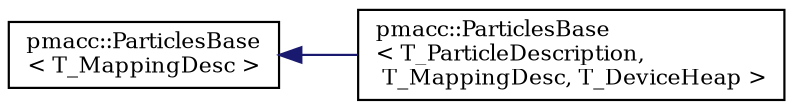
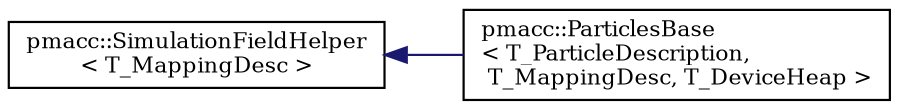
(144, 55) -> (197, 55)
